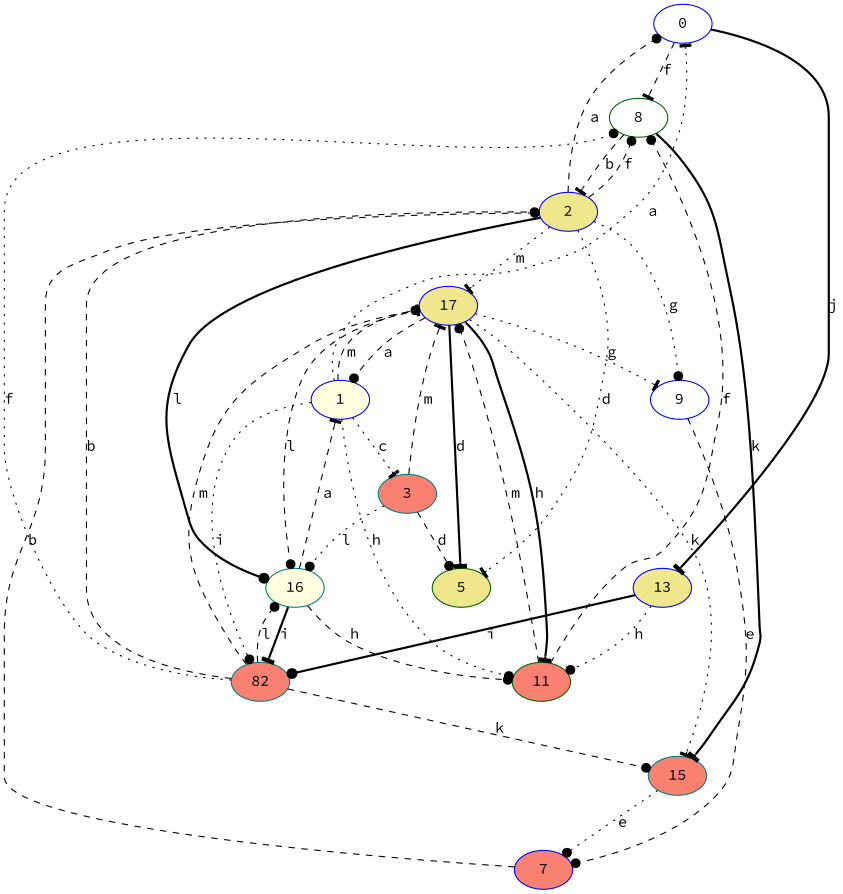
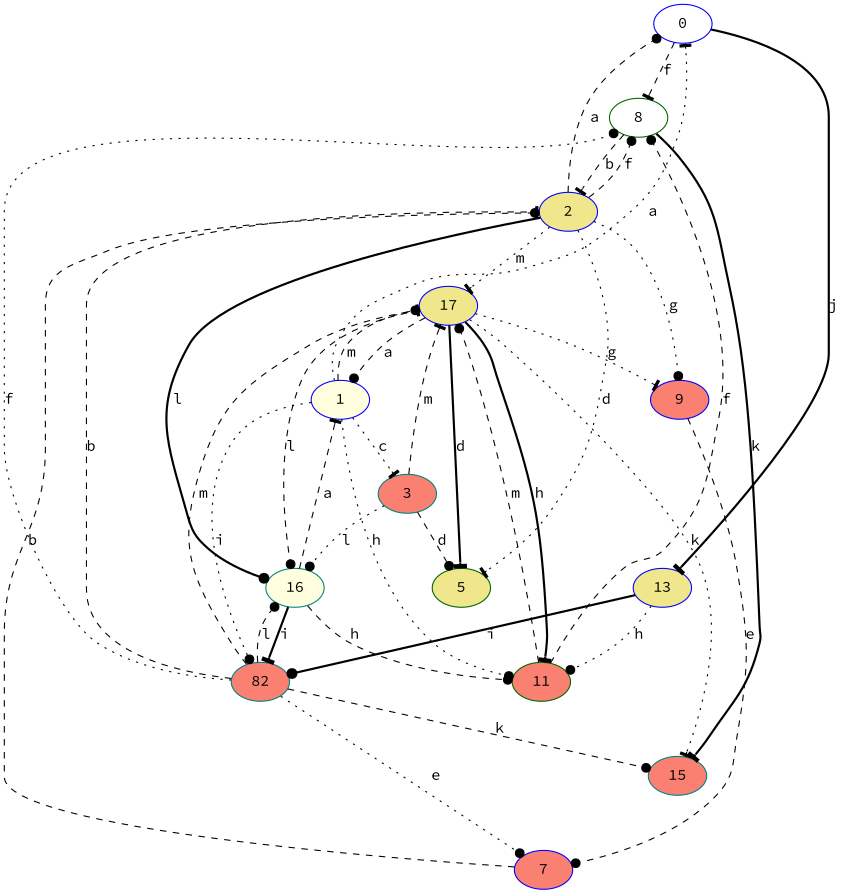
(87, 303) -> (87, 303)
(680, 400) -> (680, 400)
(614, 820) -> (398, 773)
